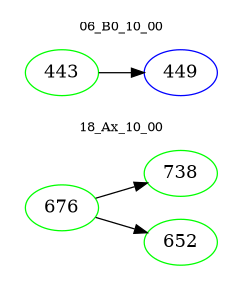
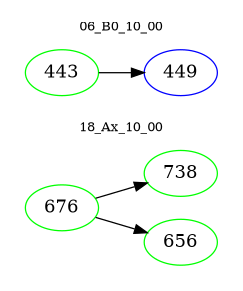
(181, 242) -> (181, 242)
